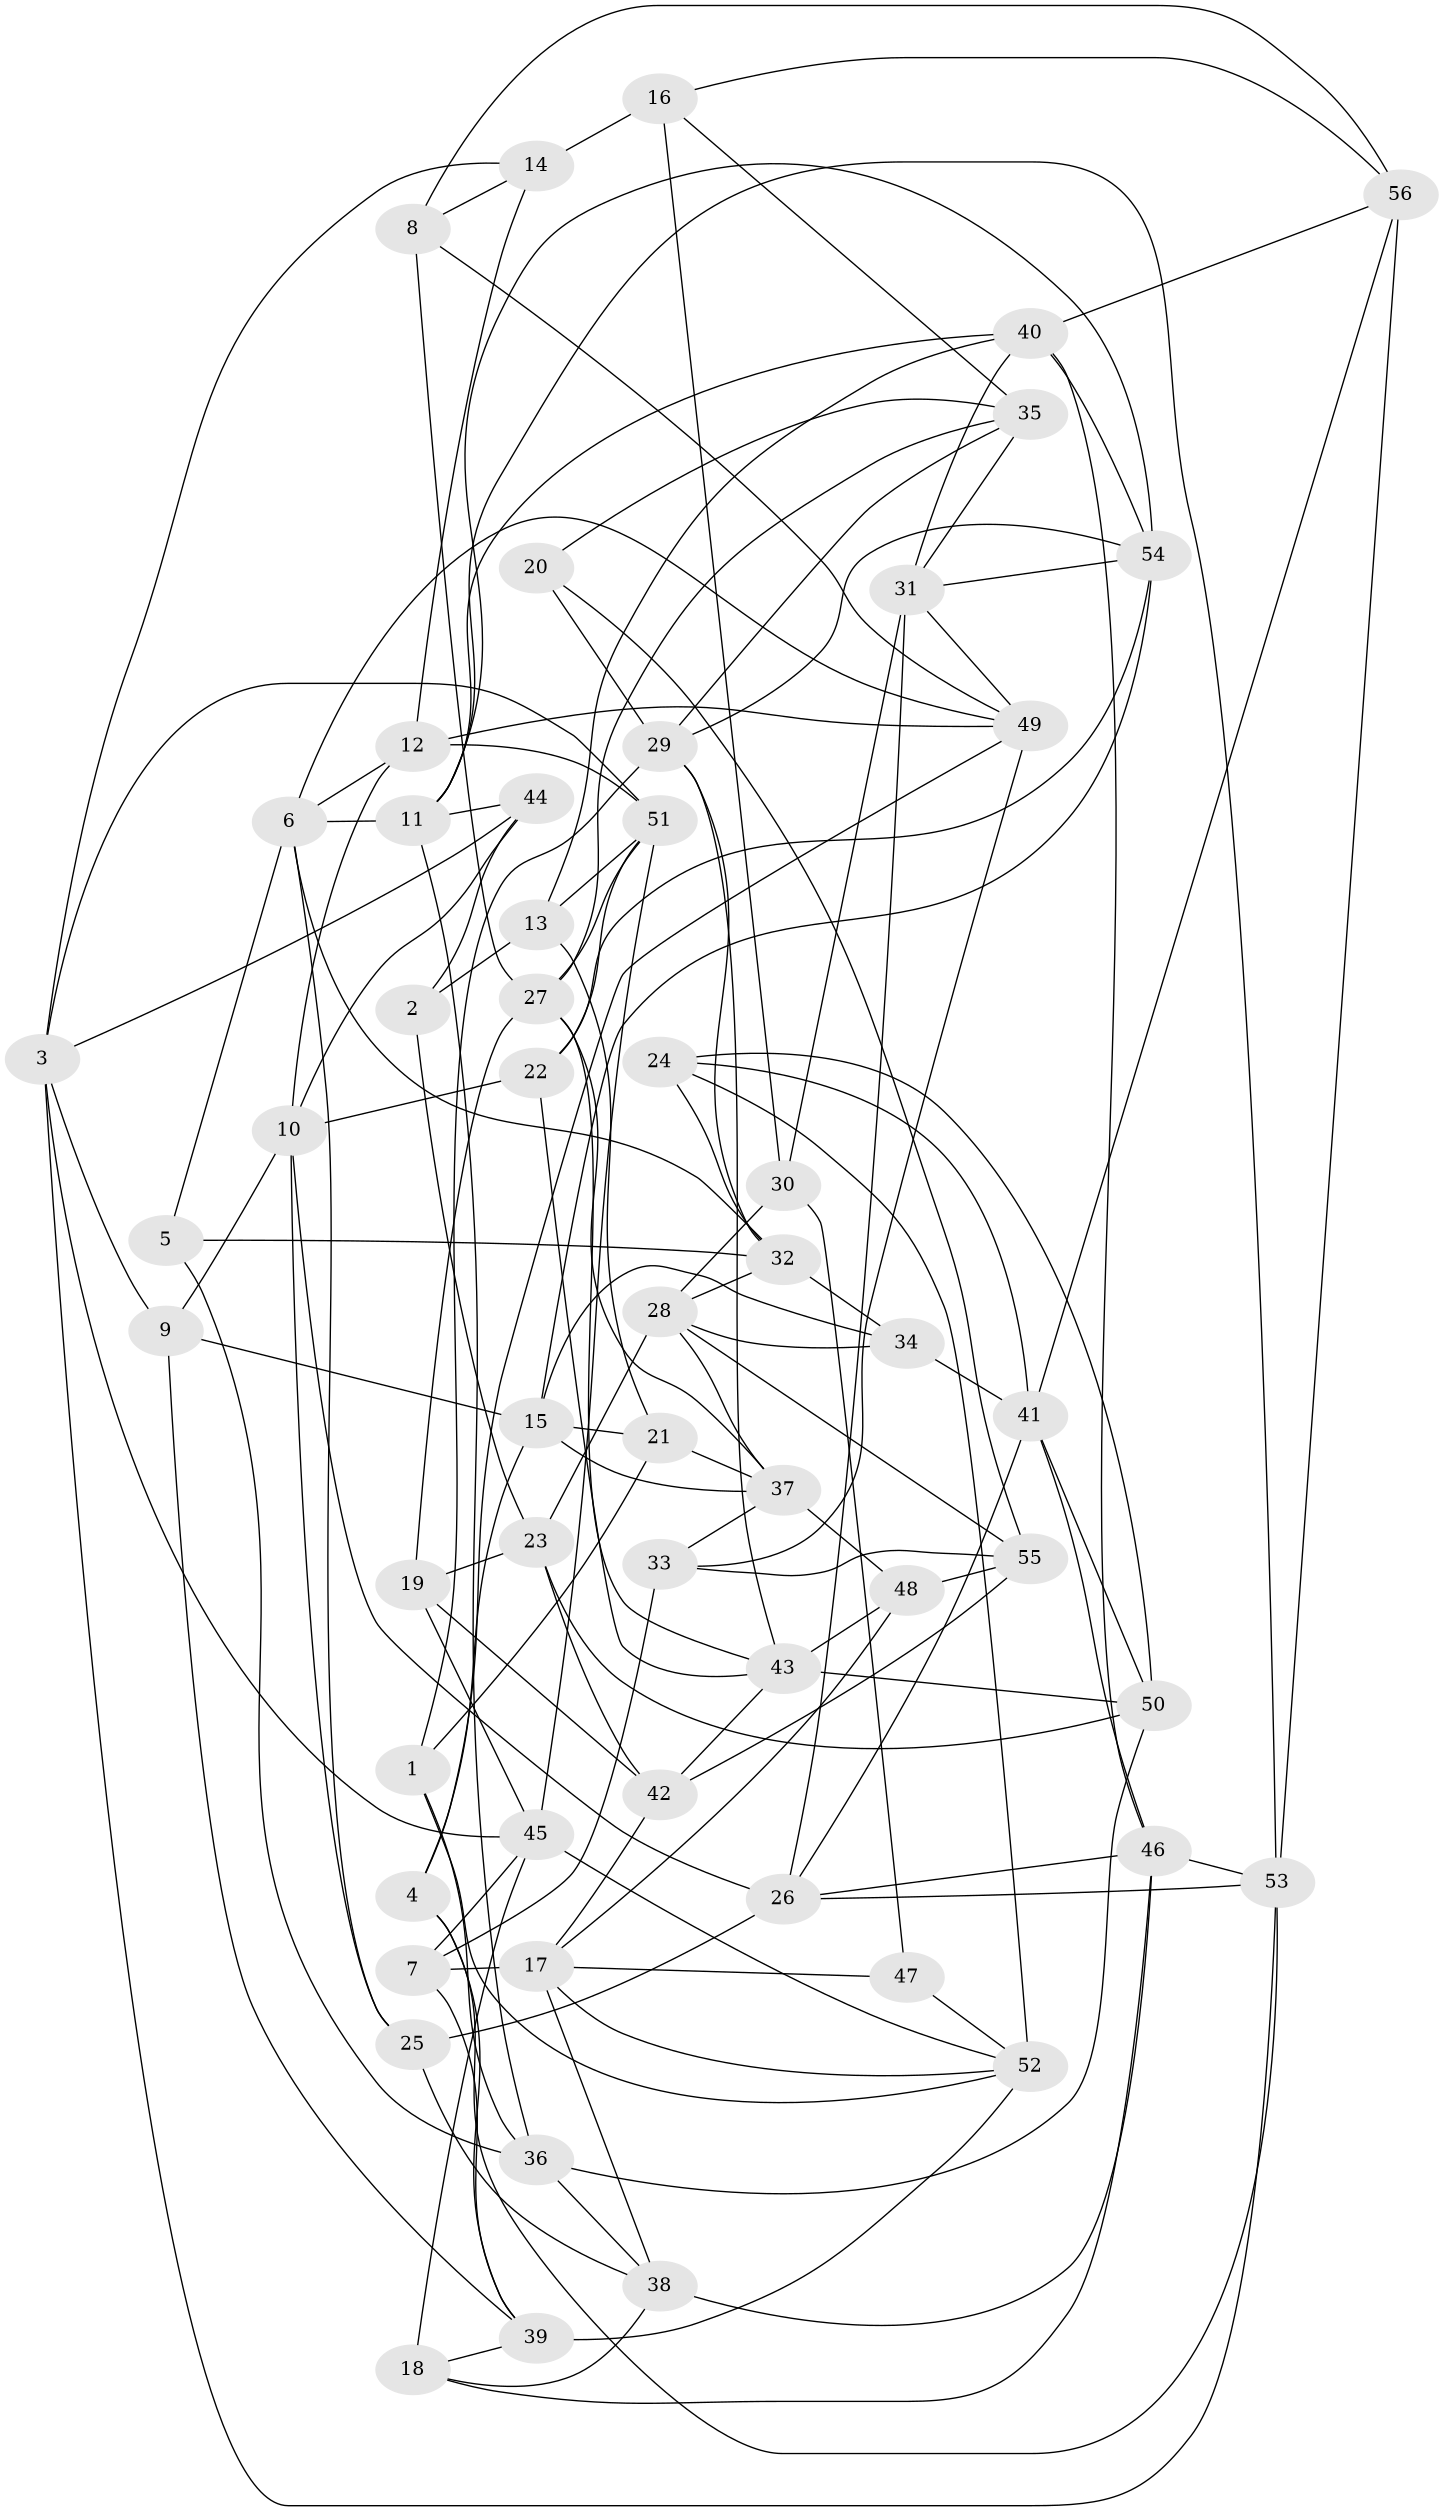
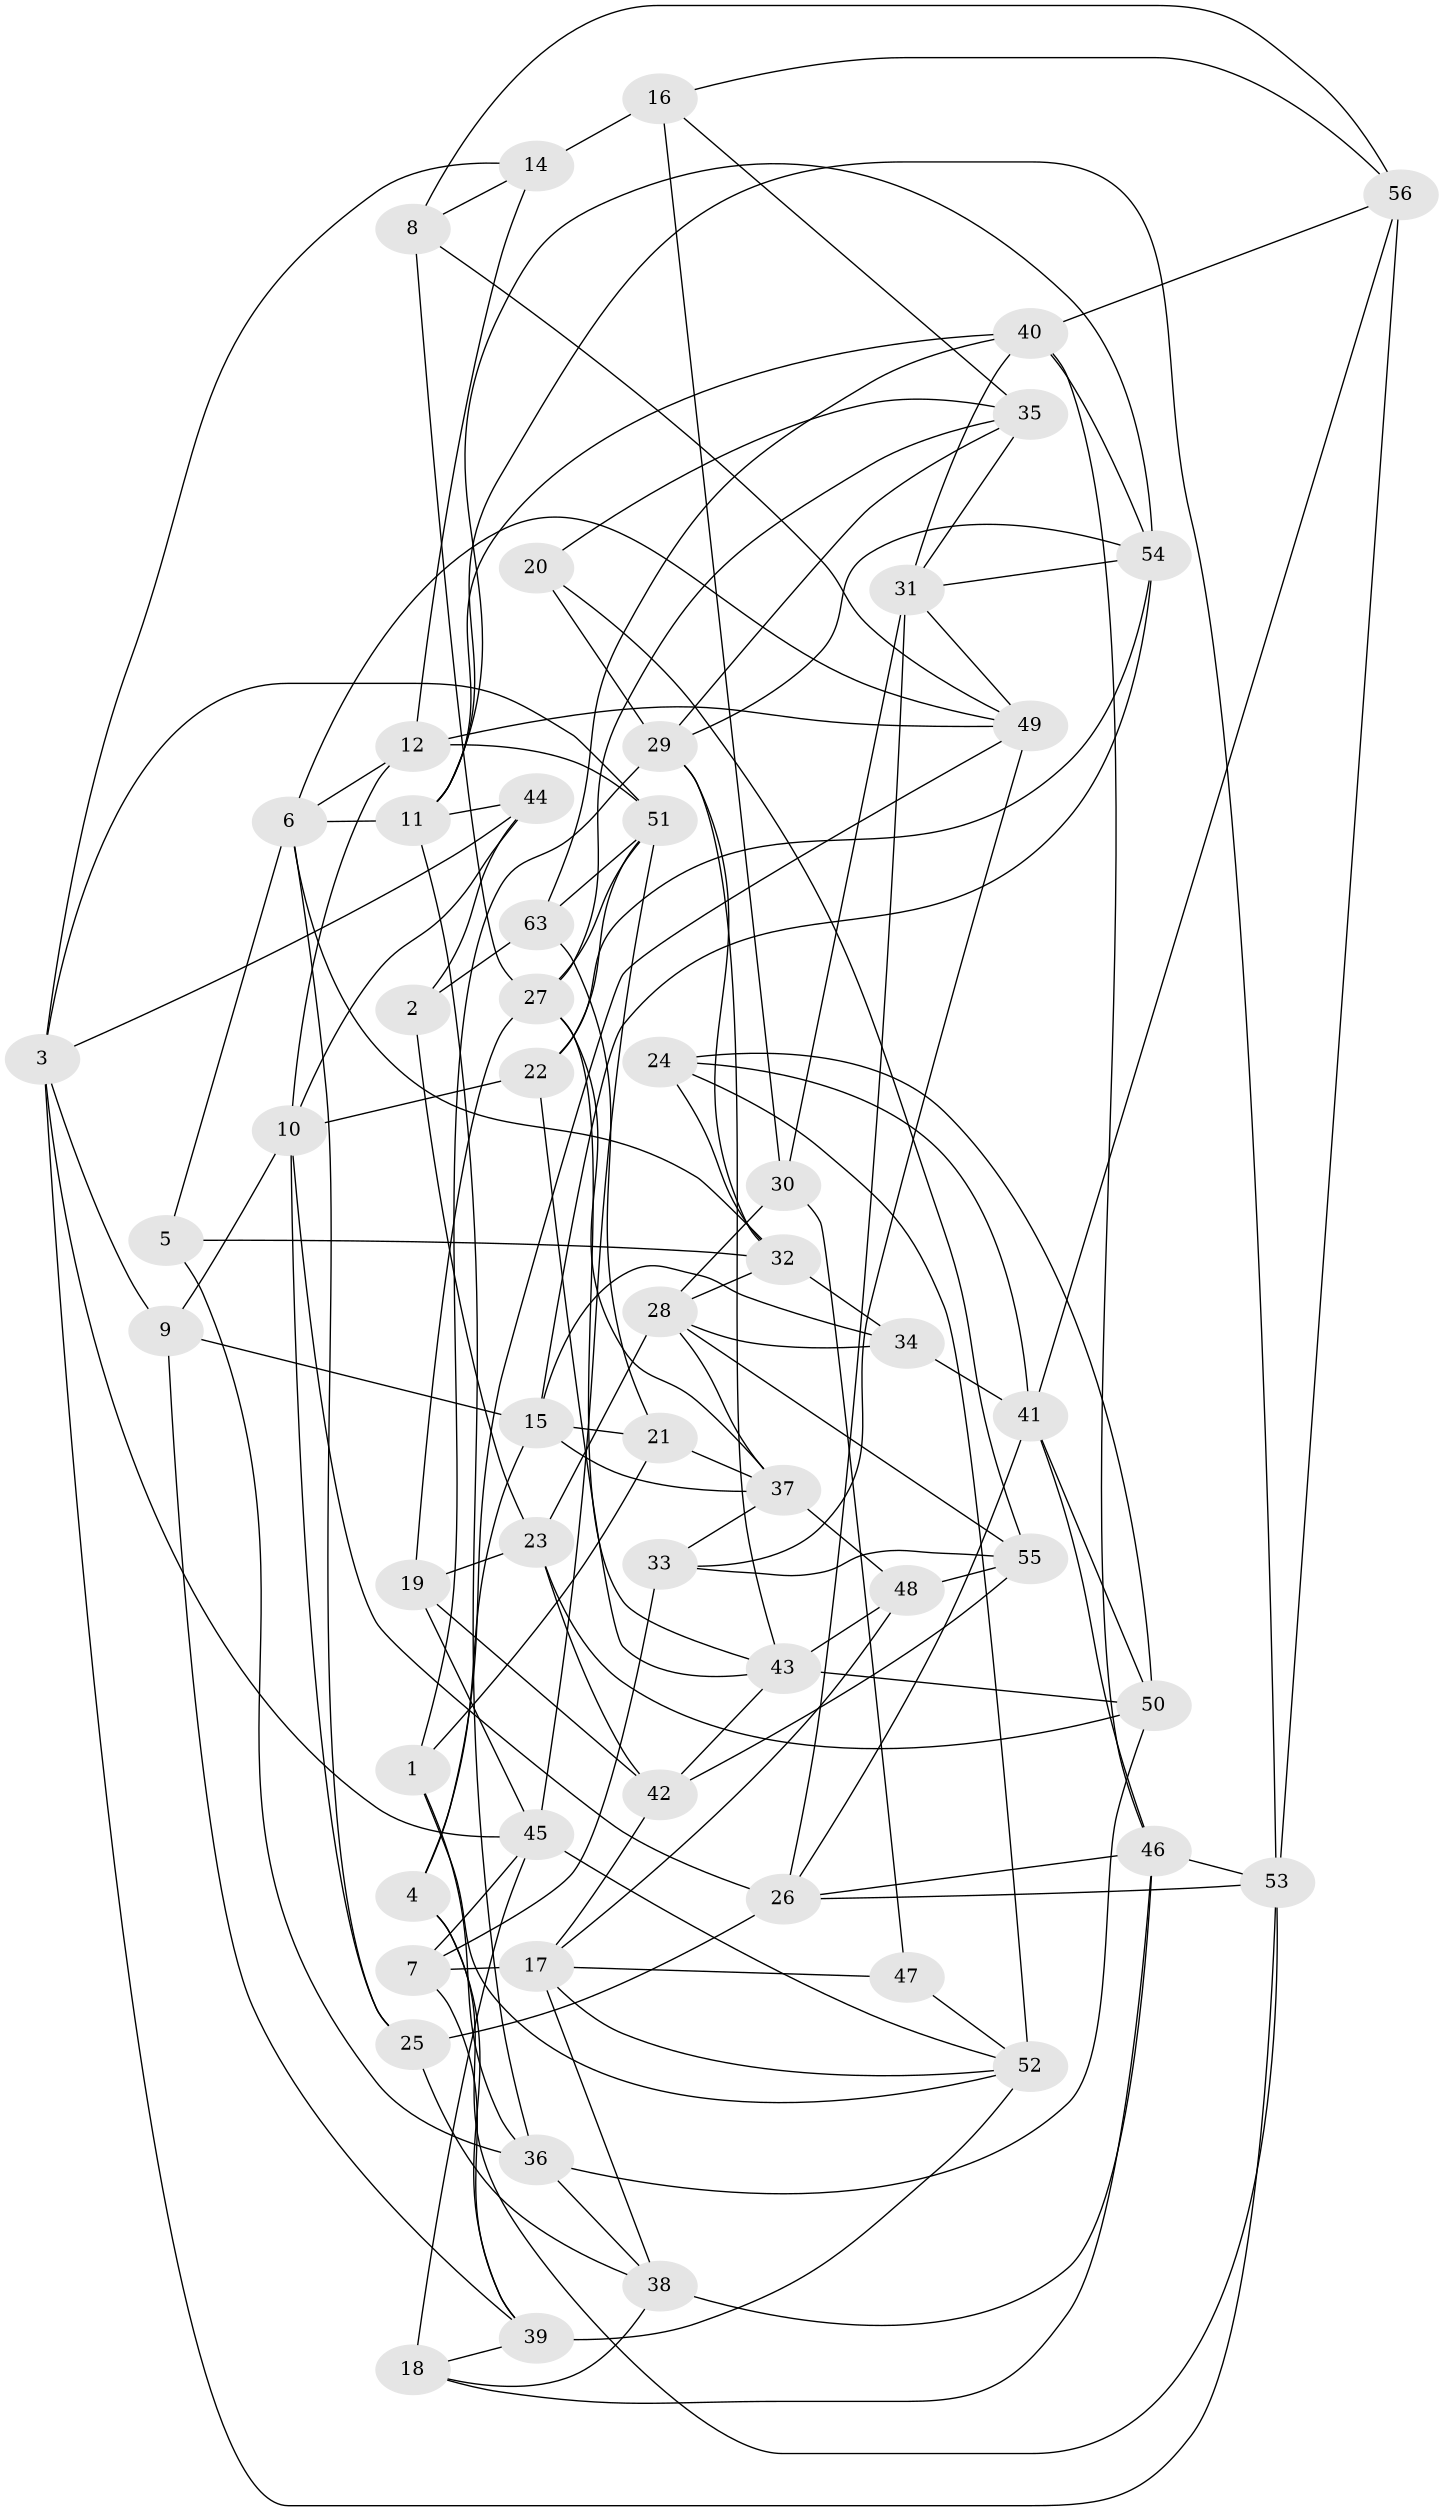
(537, 925) -> (537, 925)
